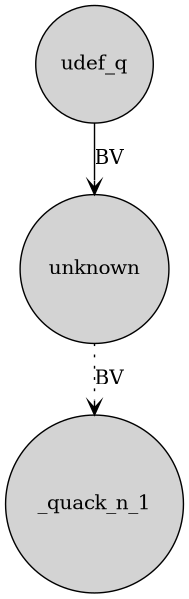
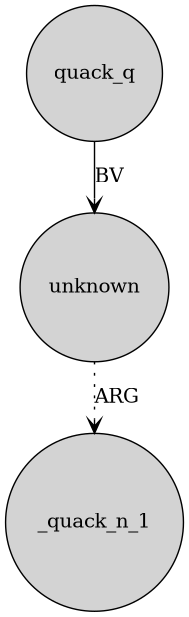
(95, 64) -> (95, 73)
(109, 379) -> (117, 398)
